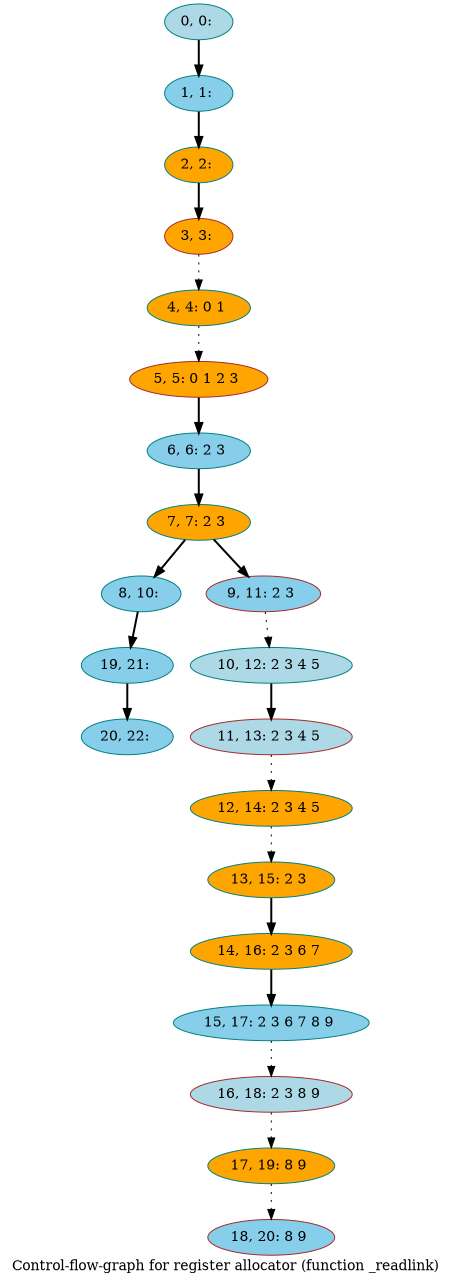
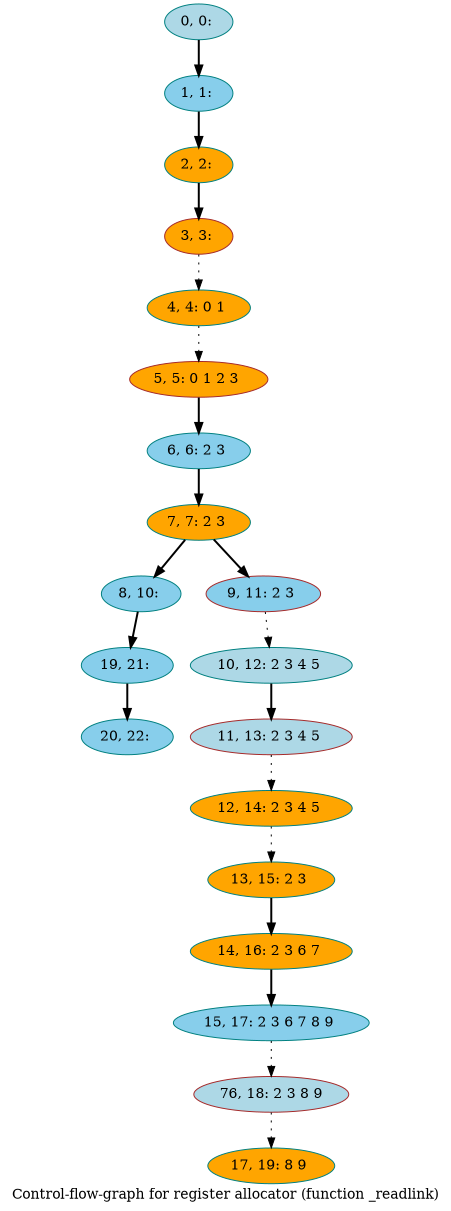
(271, 1094) -> (271, 1094)
(271, 1237) -> none
